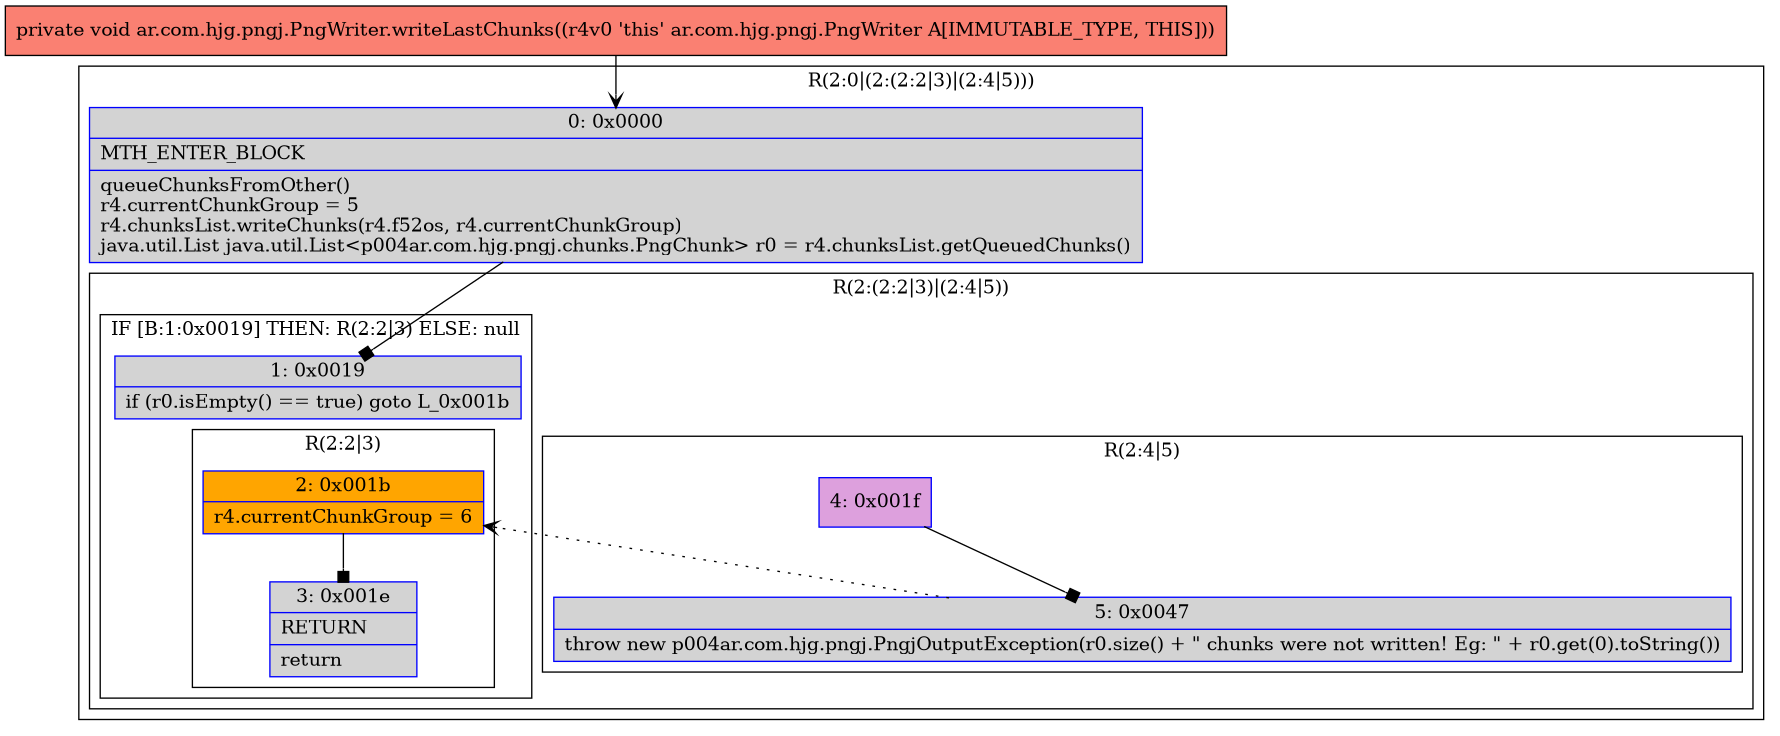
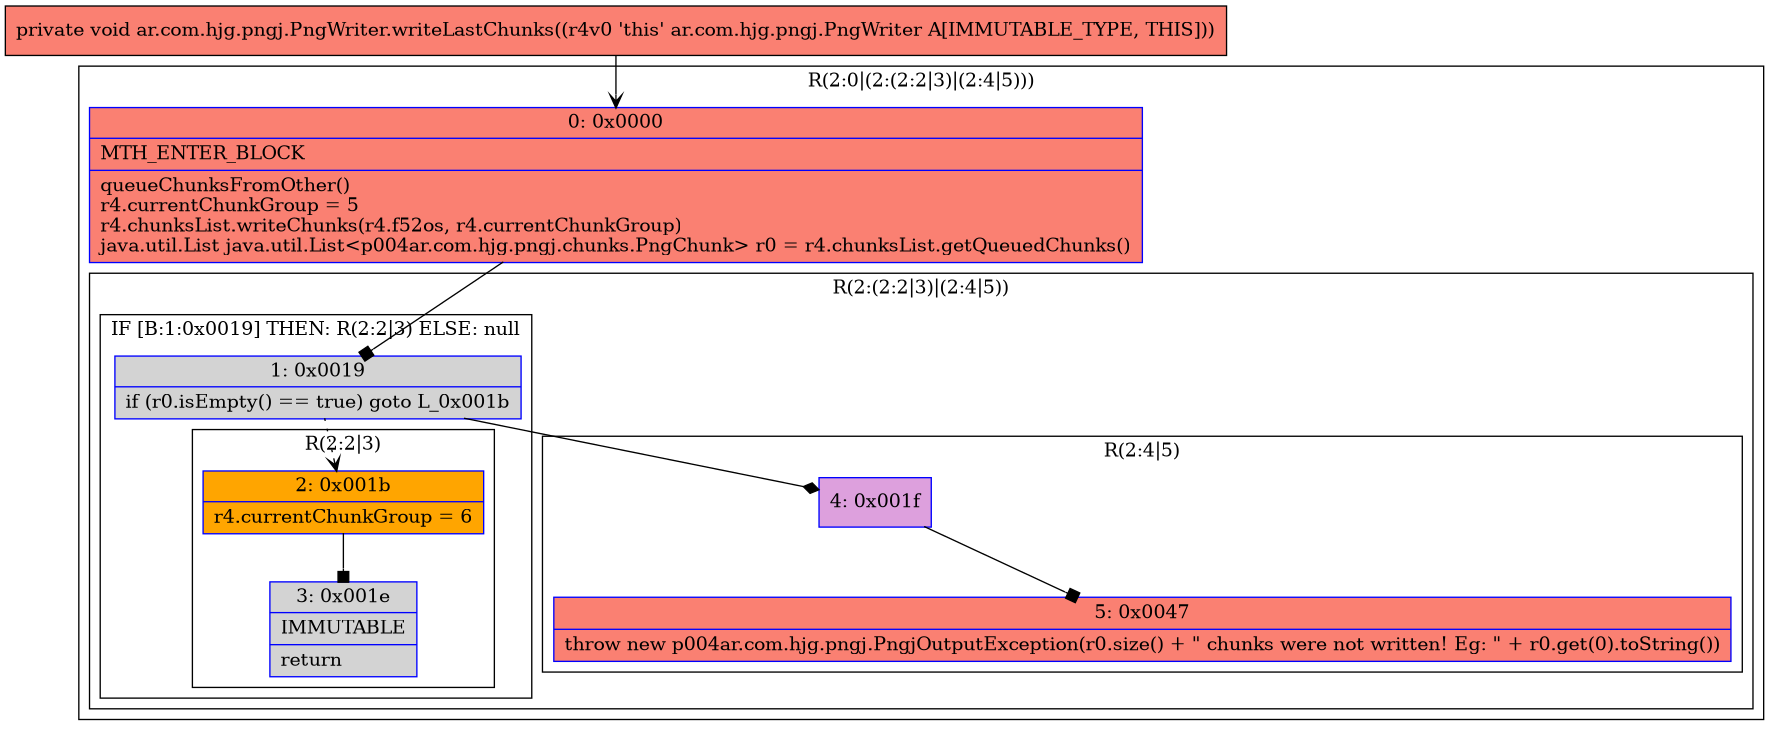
(616, 185) -> (616, 185)
none -> (634, 452)
(723, 563) -> (329, 438)
(324, 628) -> (343, 628)
(1142, 629) -> (1142, 629)
